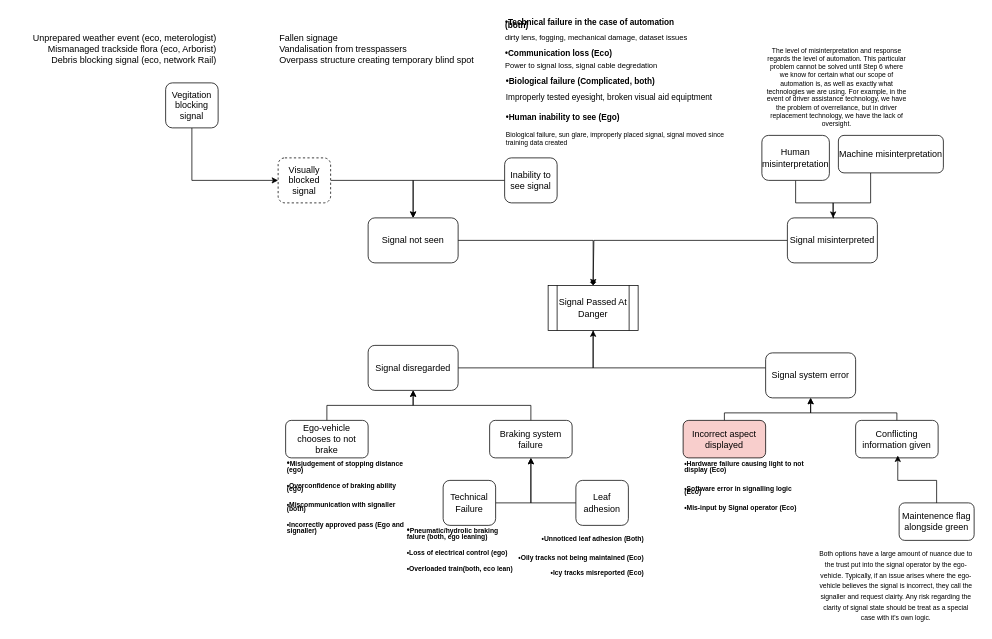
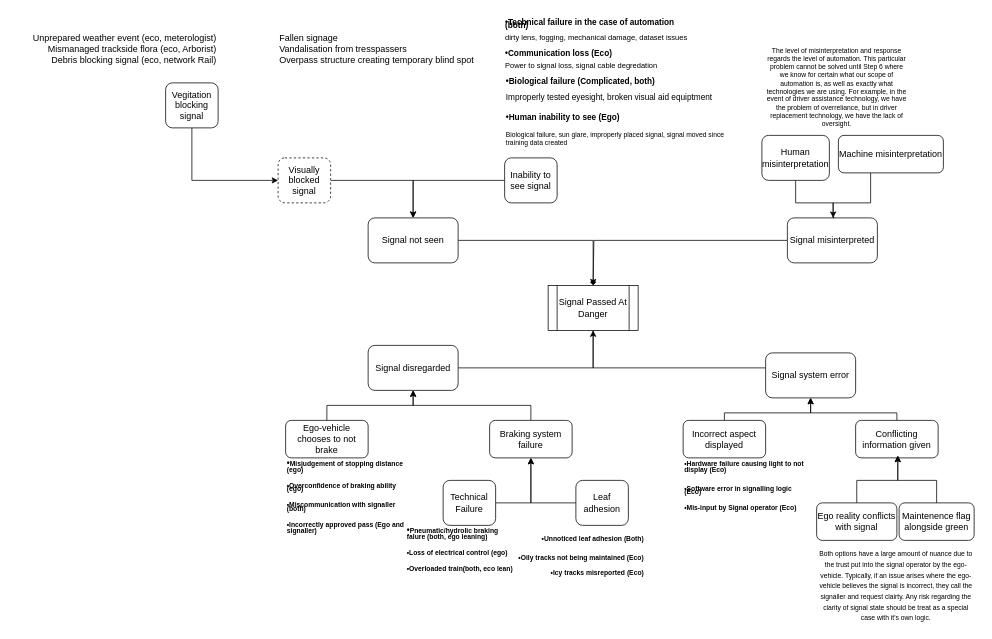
(724, 439) -> (724, 439)
none -> (865, 480)
none -> (857, 522)
